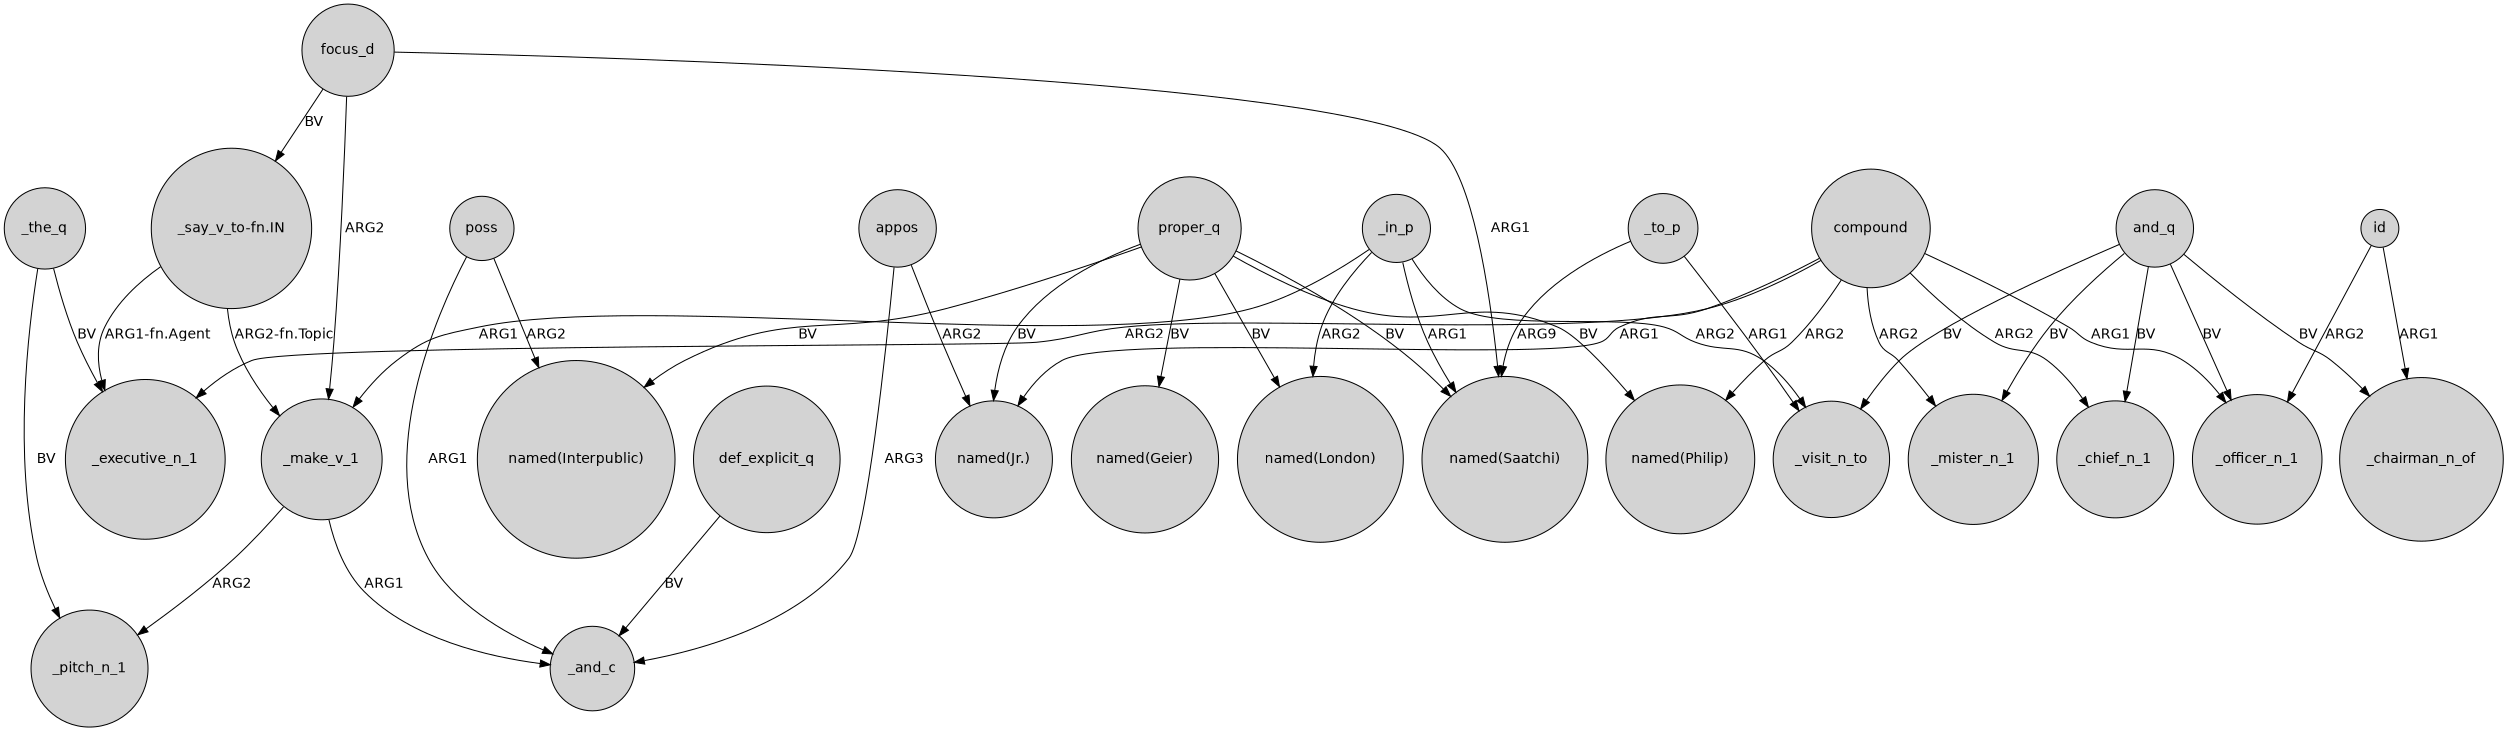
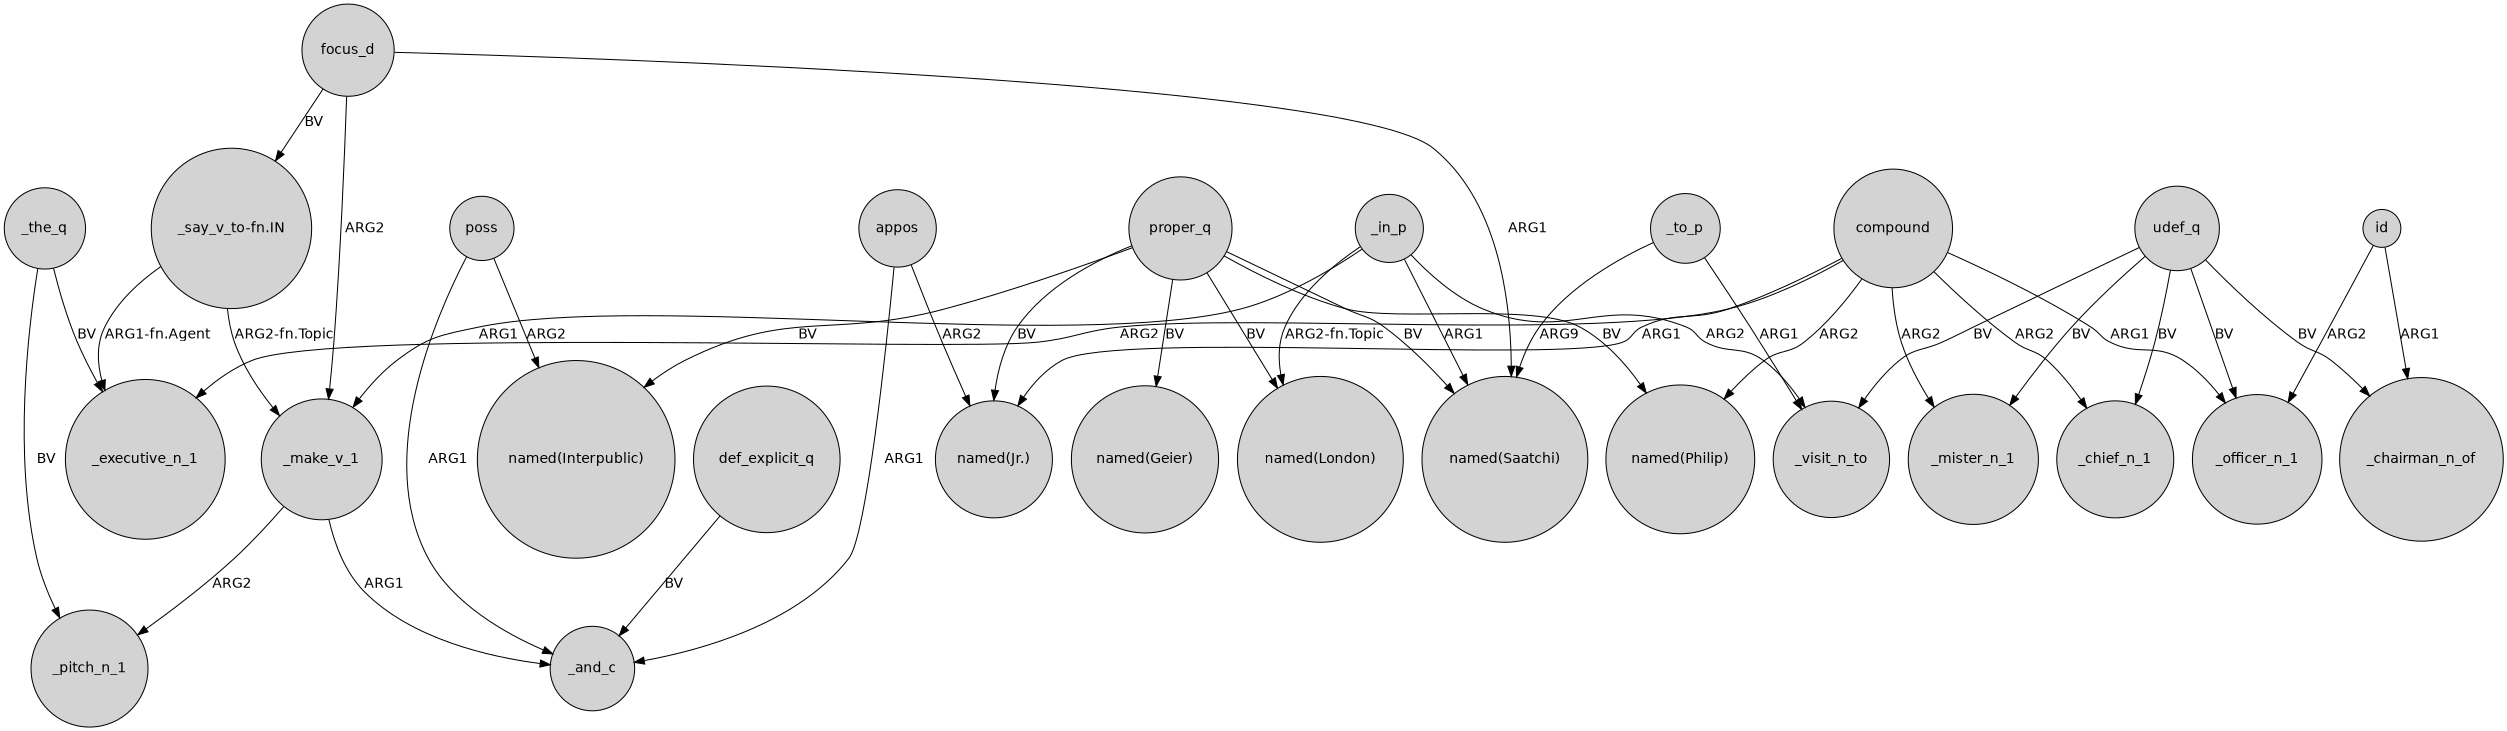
(2155, 228) -> (2177, 228)
(1342, 335) -> (1335, 335)
(905, 459) -> (905, 459)
